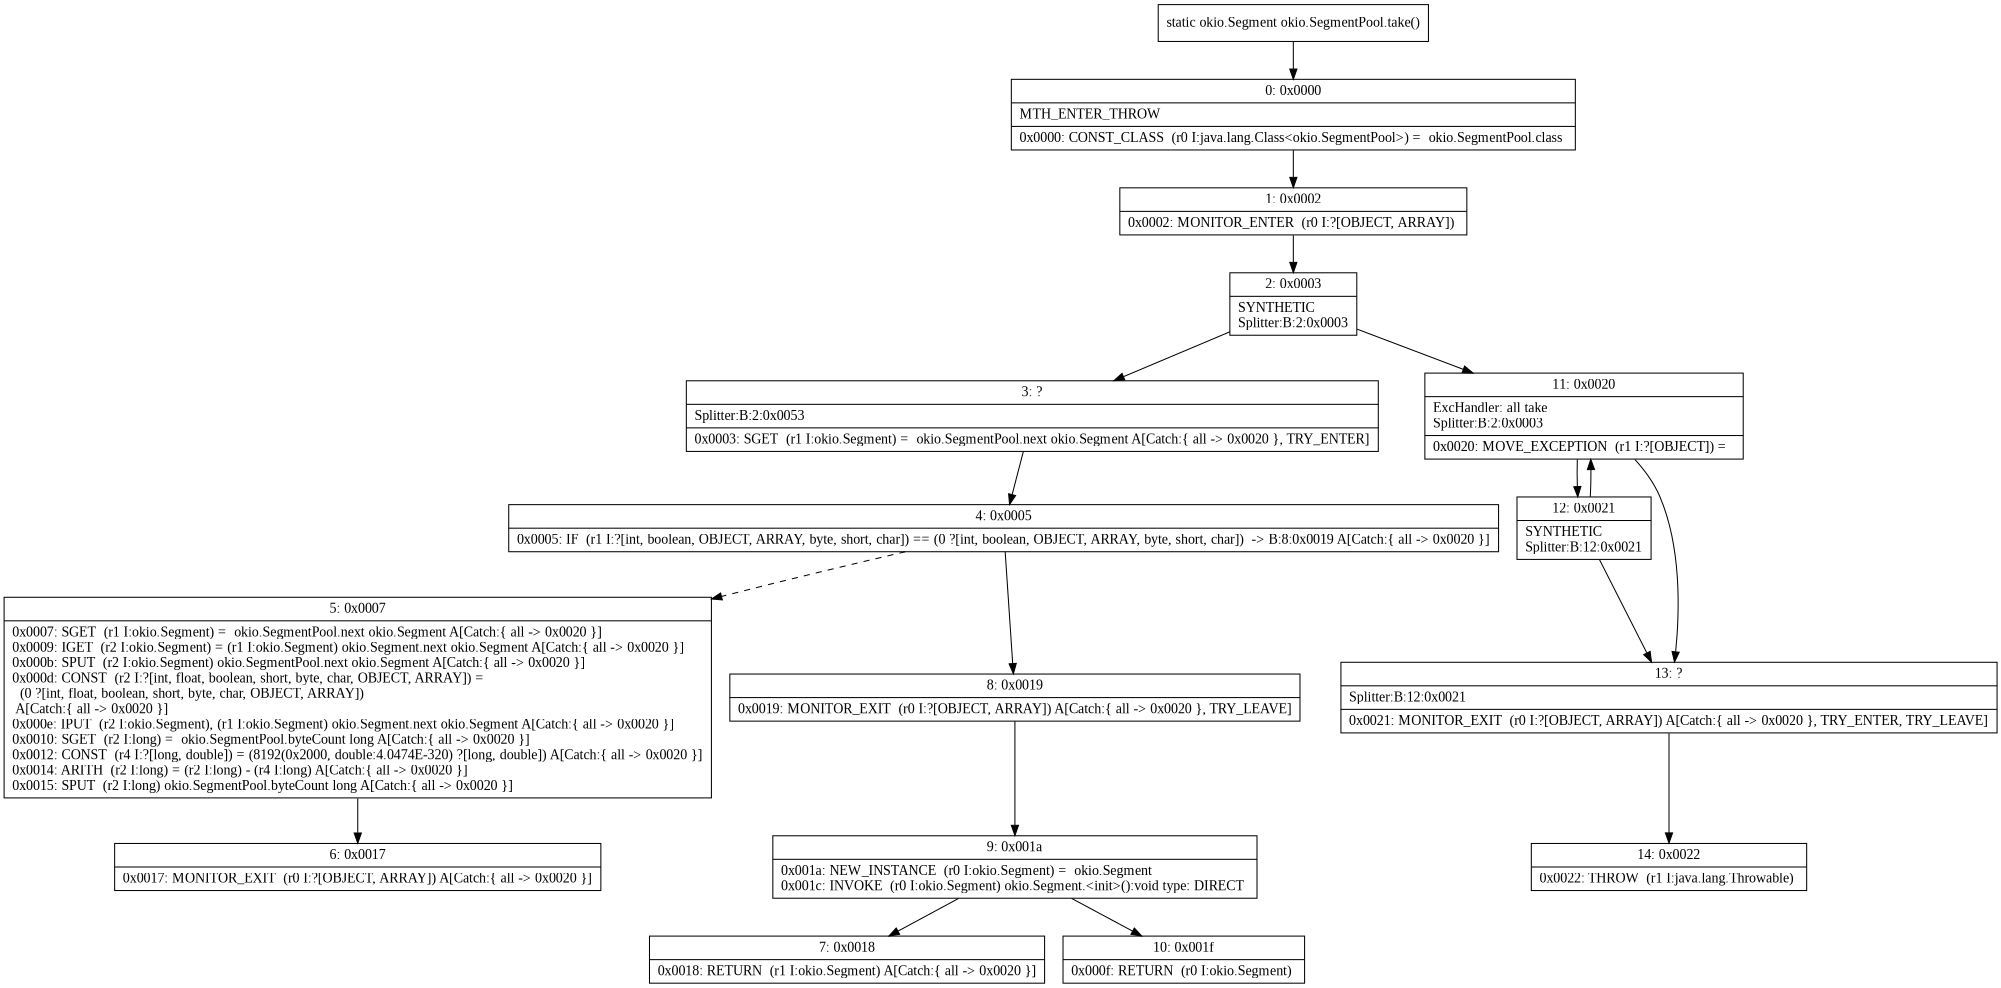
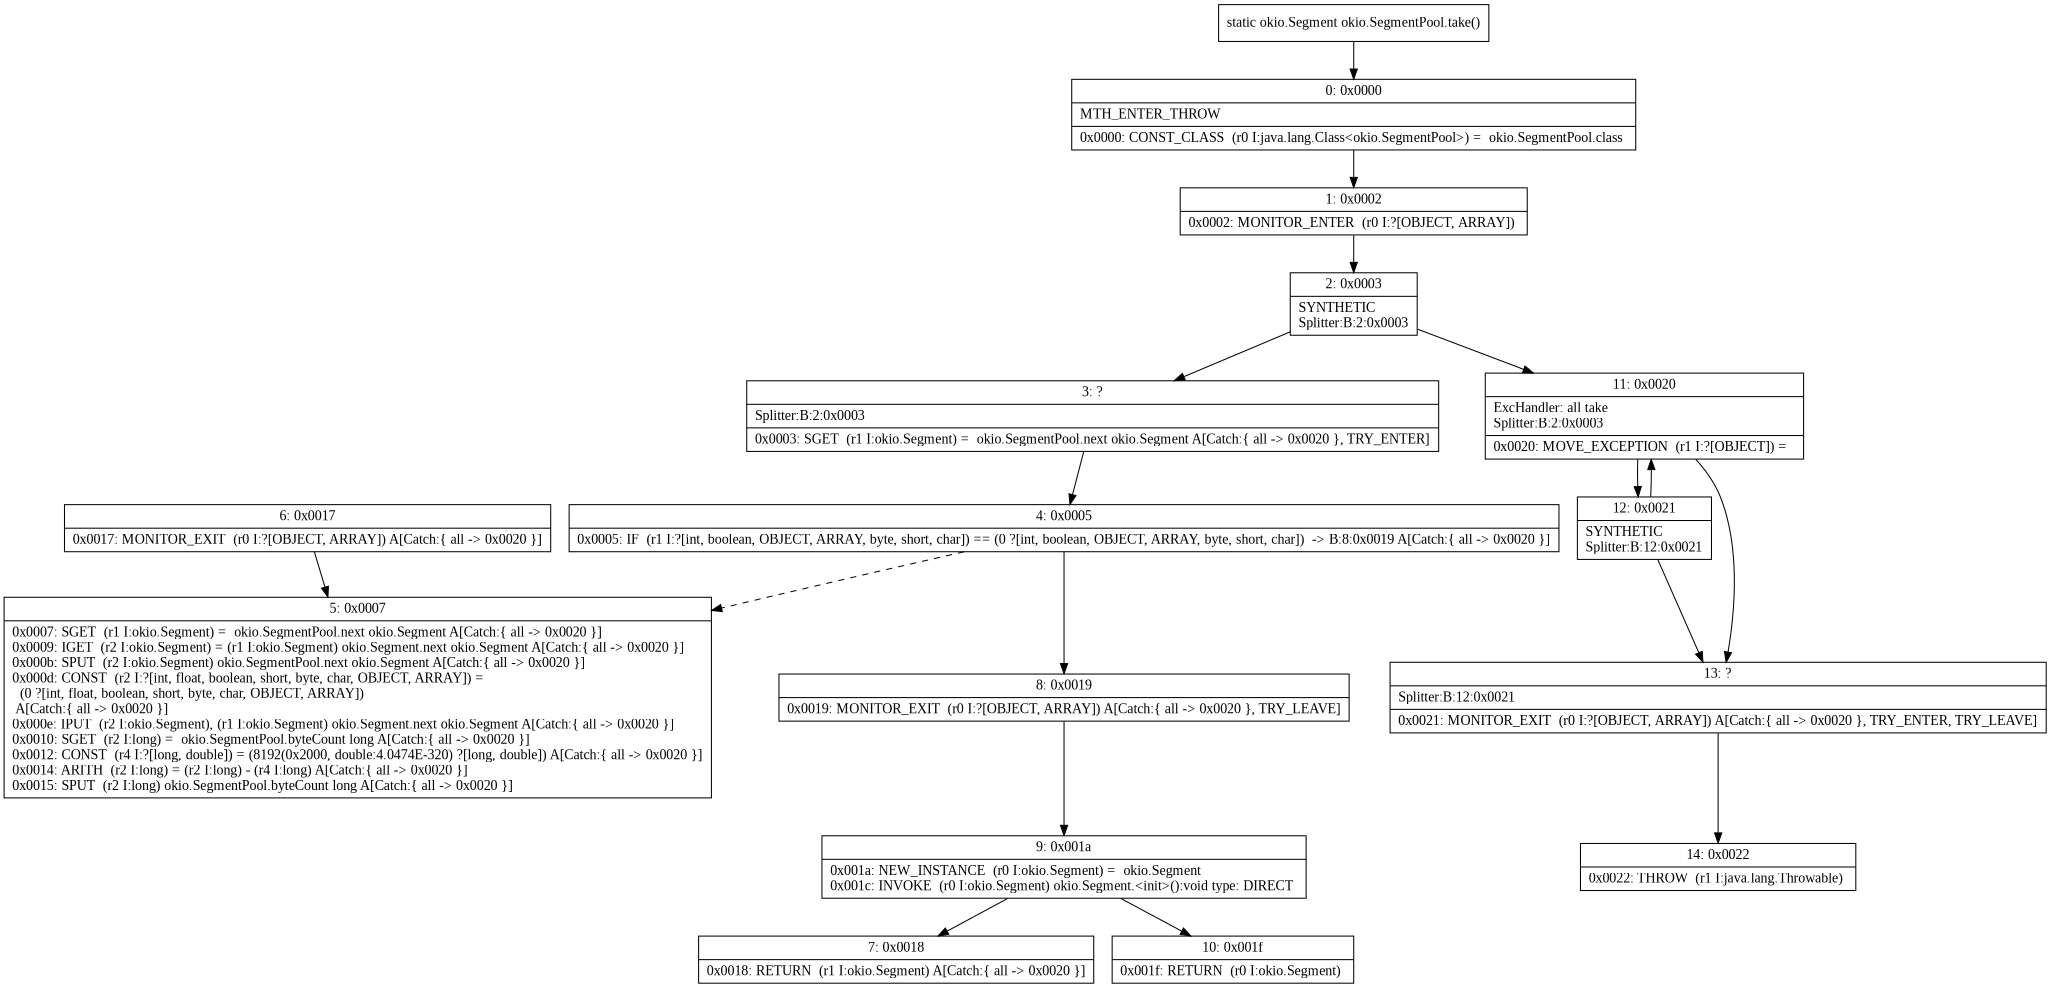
(750, 416) -> (810, 416)
(358, 816) -> (320, 569)
(1184, 971) -> (1233, 971)
